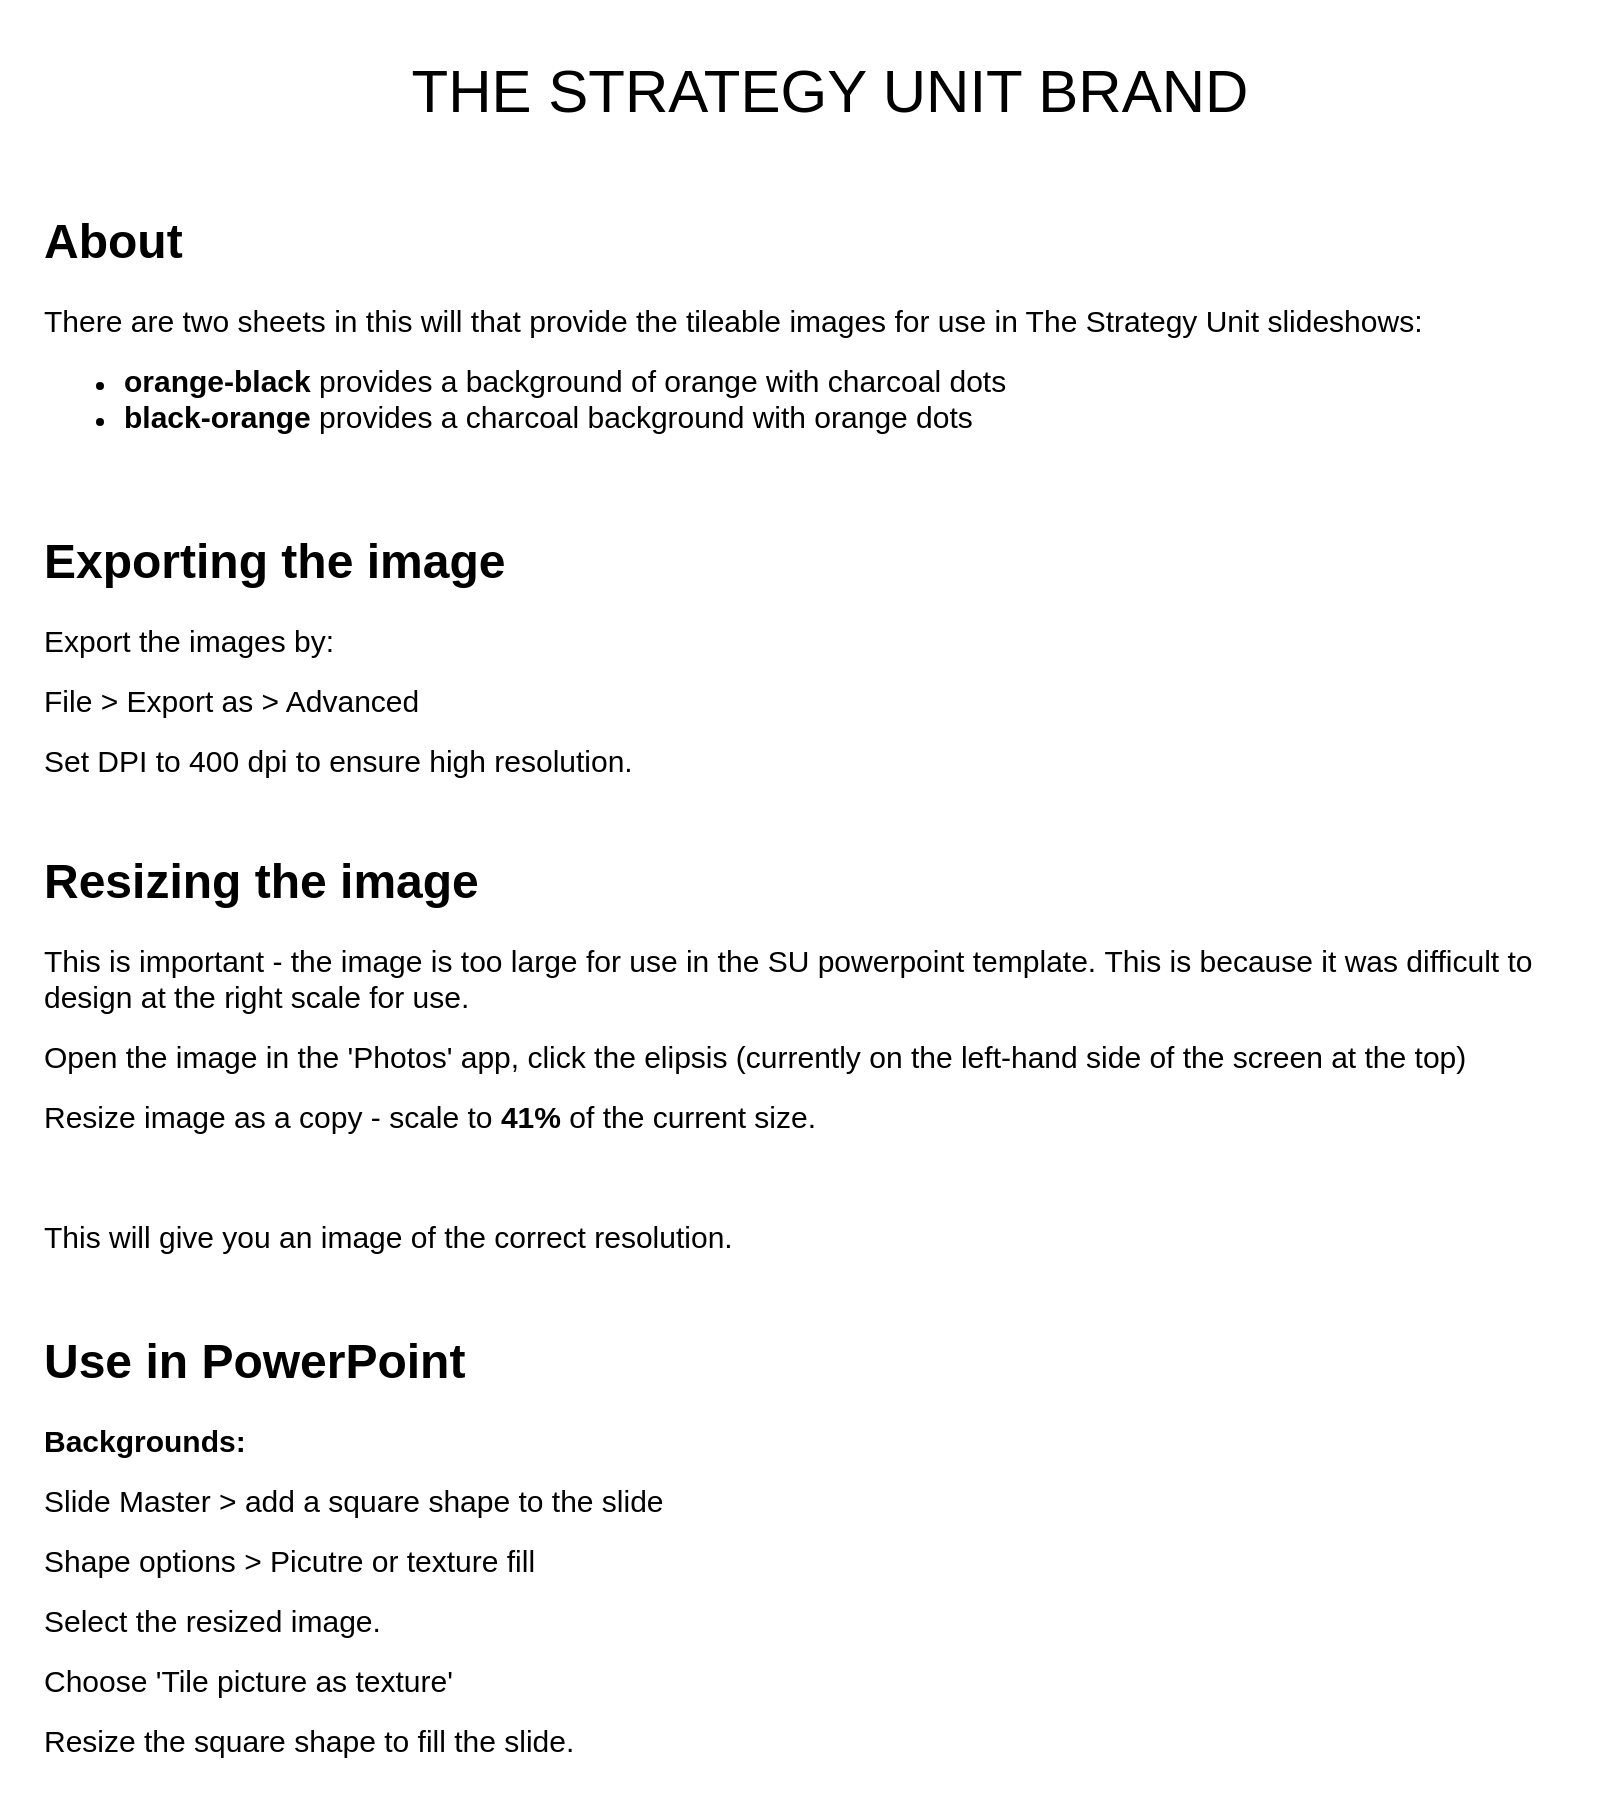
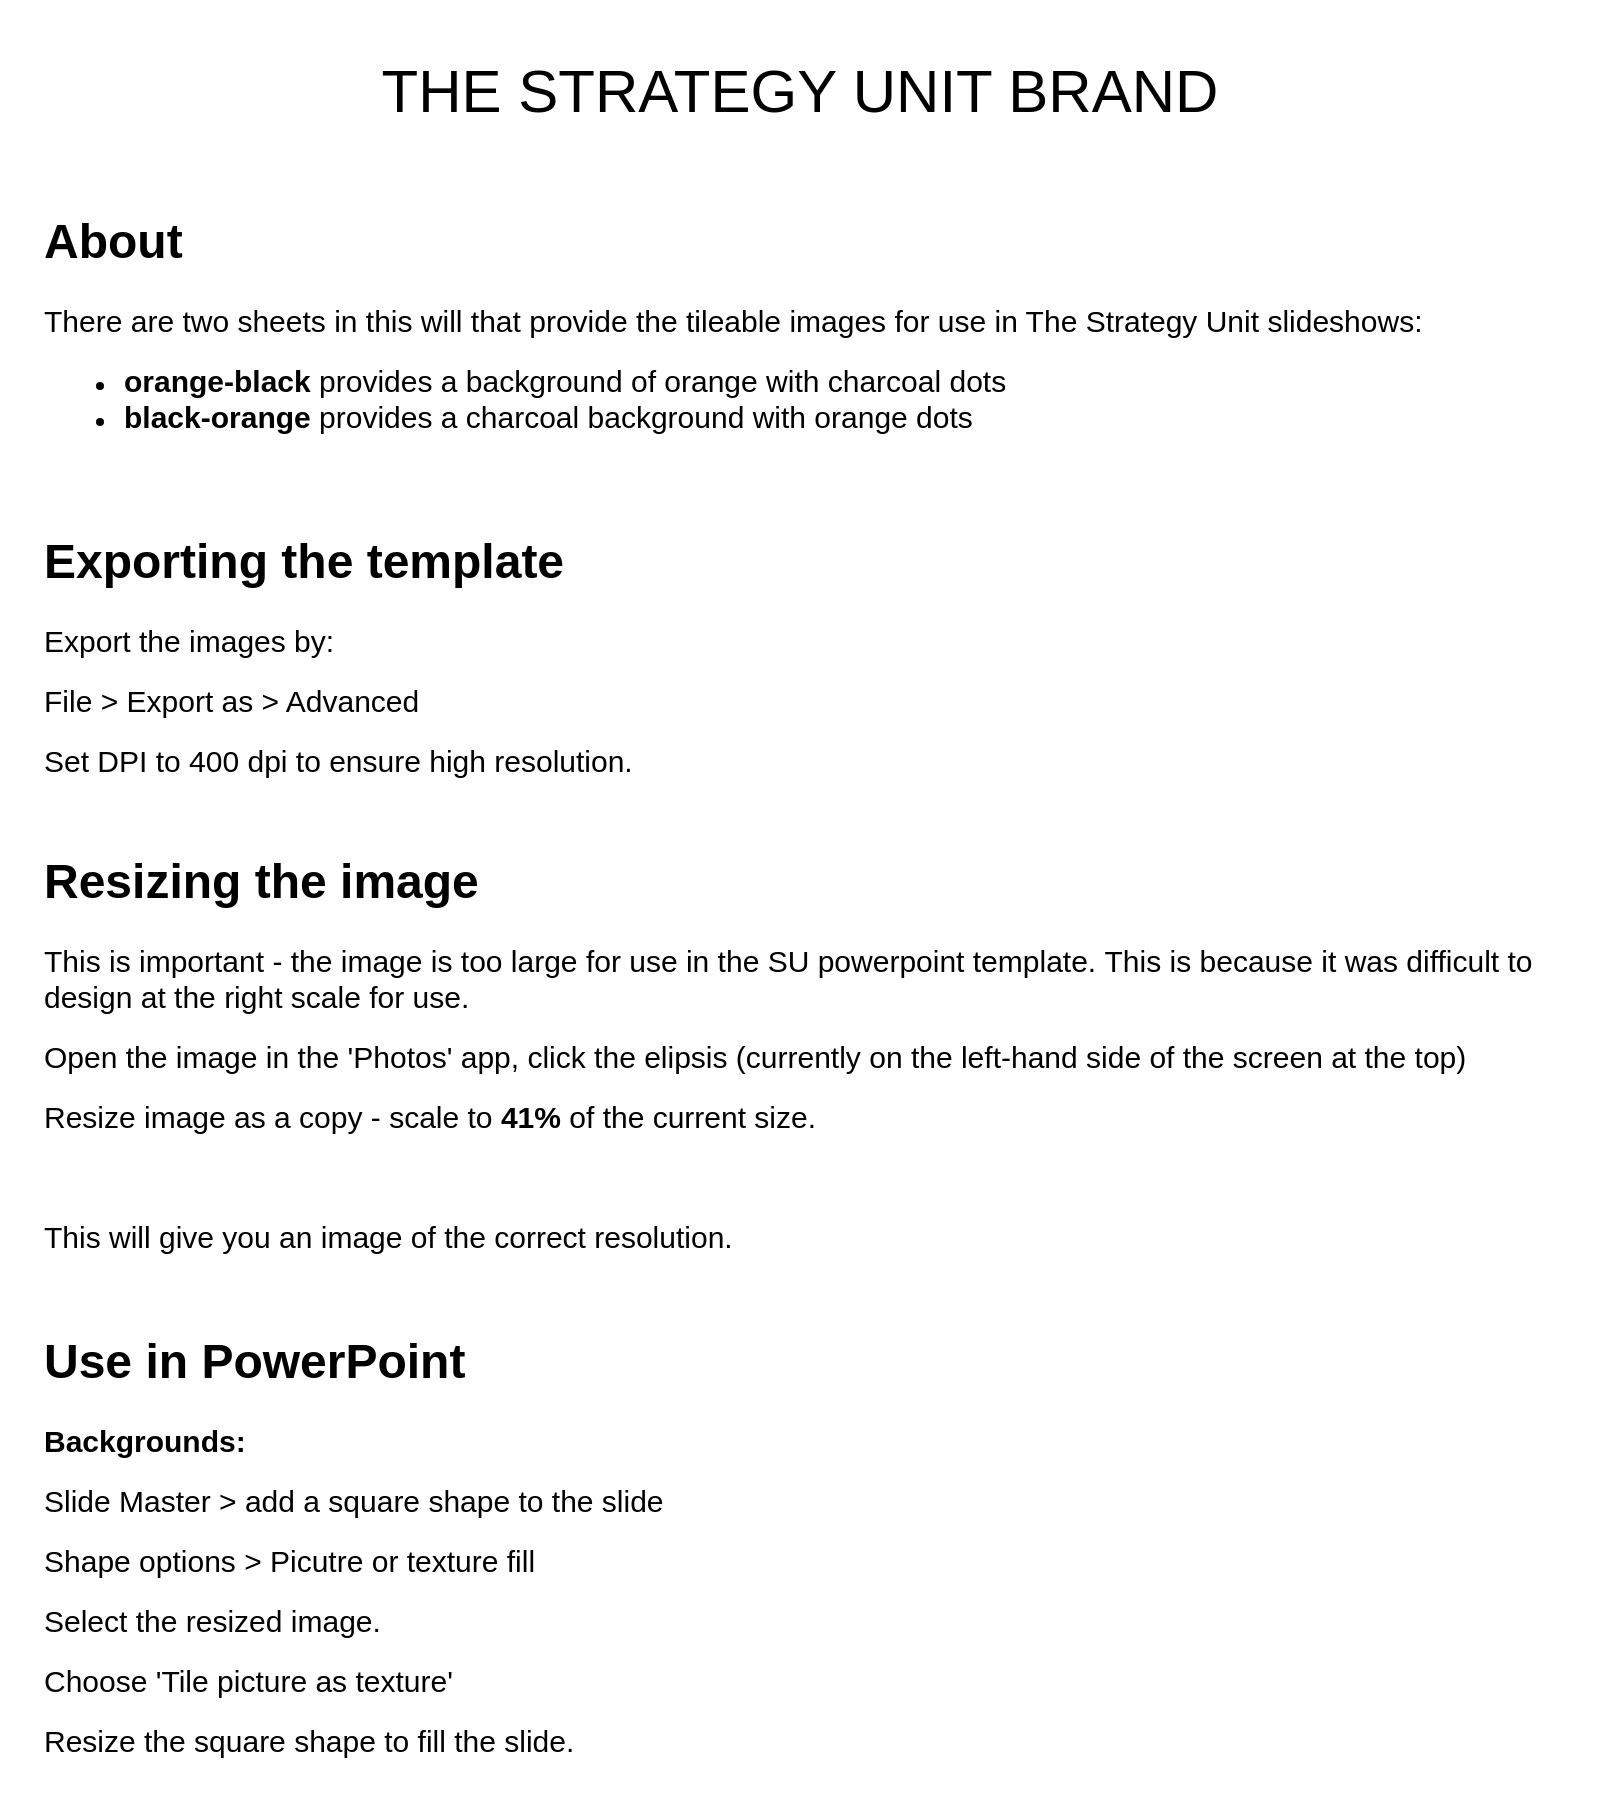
(831, 91) -> (801, 91)
(307, 593) -> (307, 593)
